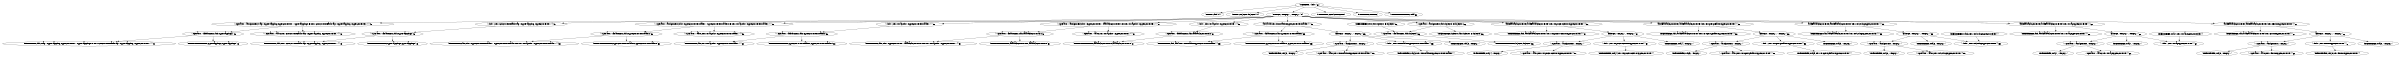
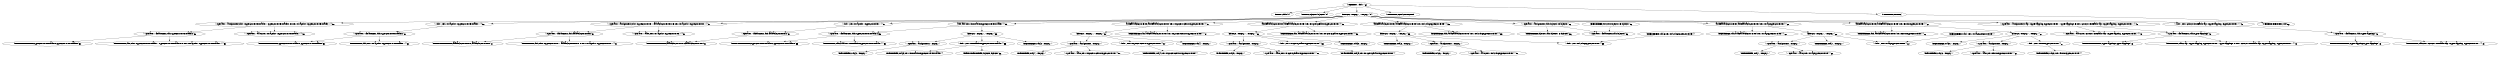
(1355, 9) -> (2084, 17)
(1457, 39) -> (982, 48)
(1345, 53) -> none
